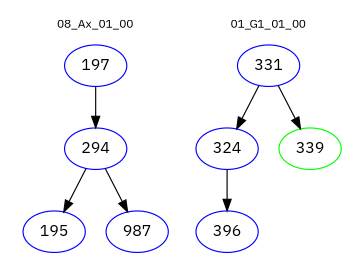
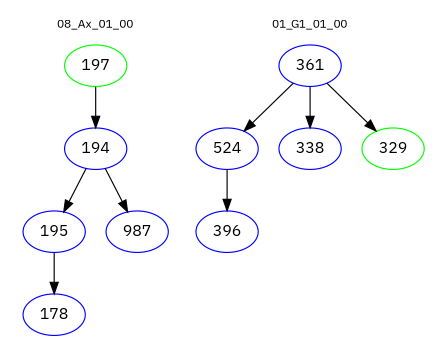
(96, 66) -> (96, 66)
(269, 66) -> (310, 66)
(96, 149) -> (96, 149)
(227, 149) -> (227, 149)
none -> (310, 149)
(310, 149) -> (393, 149)
none -> (54, 315)
